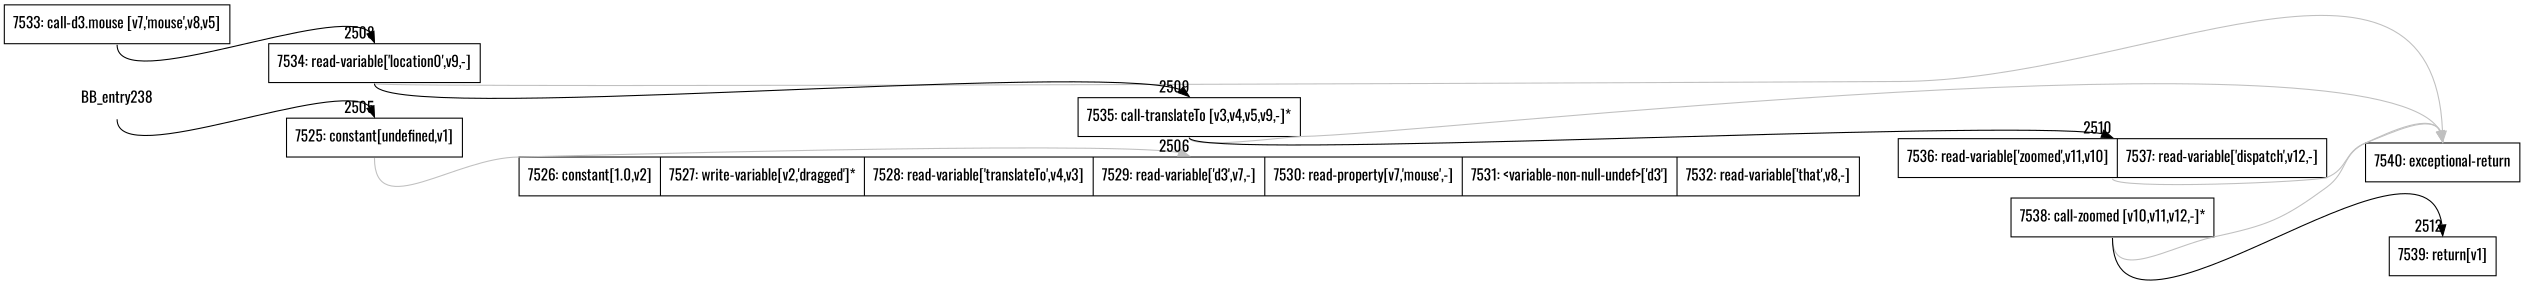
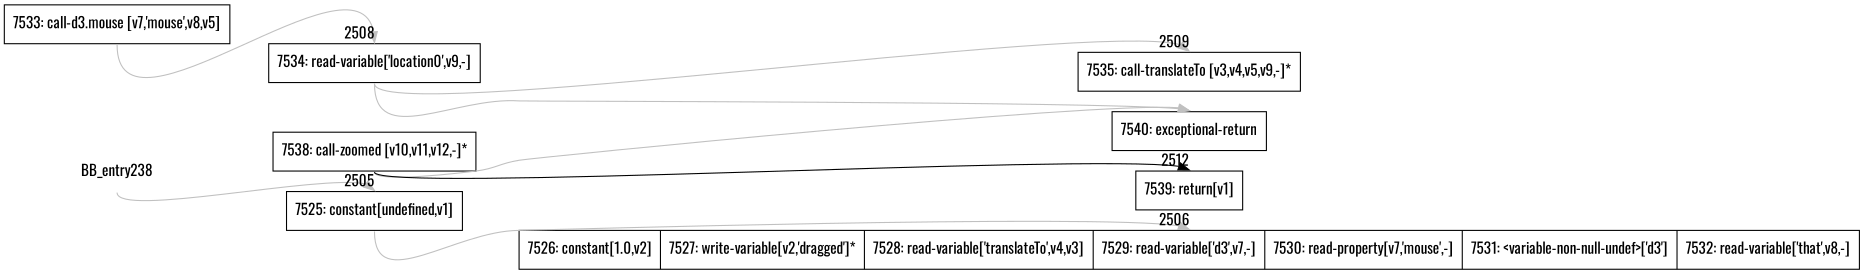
(241, 45) -> (241, 46)
(716, 93) -> (777, 68)
(1818, 98) -> none
(241, 119) -> (240, 192)
(2112, 158) -> none
